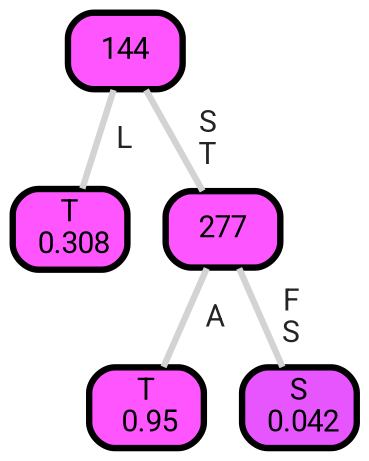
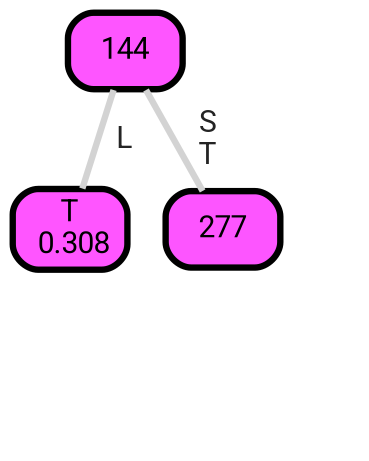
(147, 408) -> none
(299, 408) -> none
